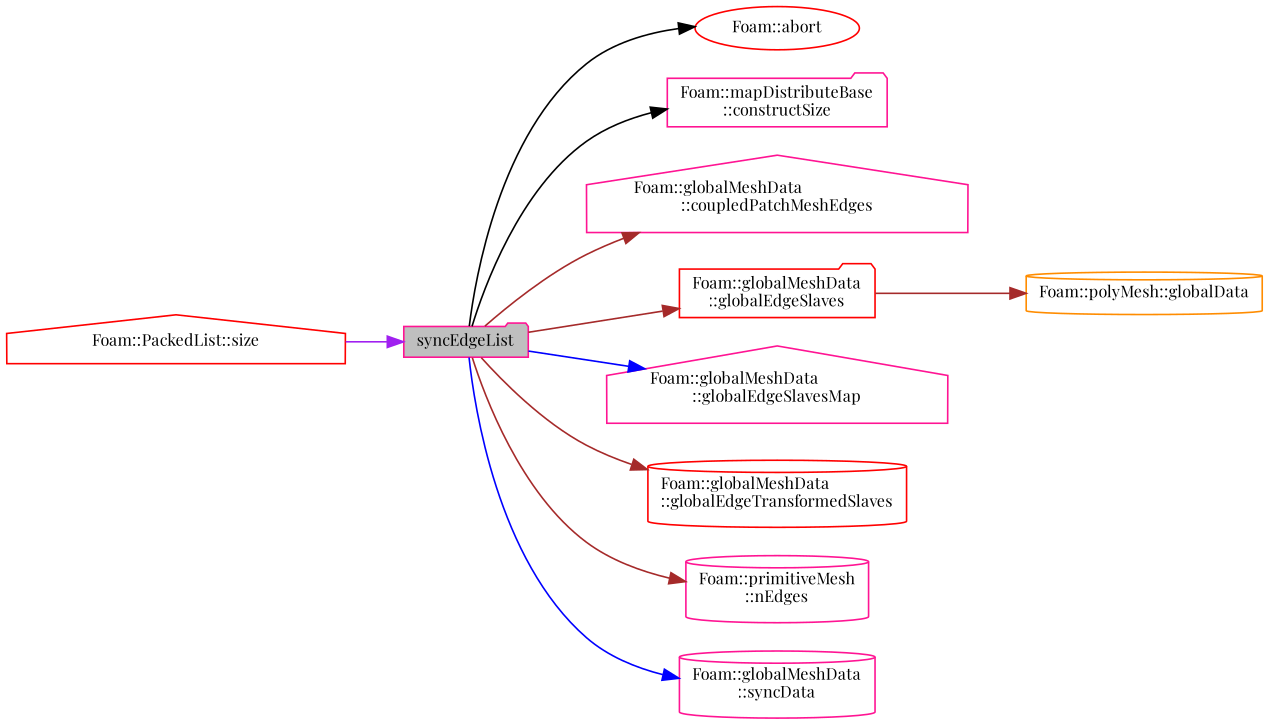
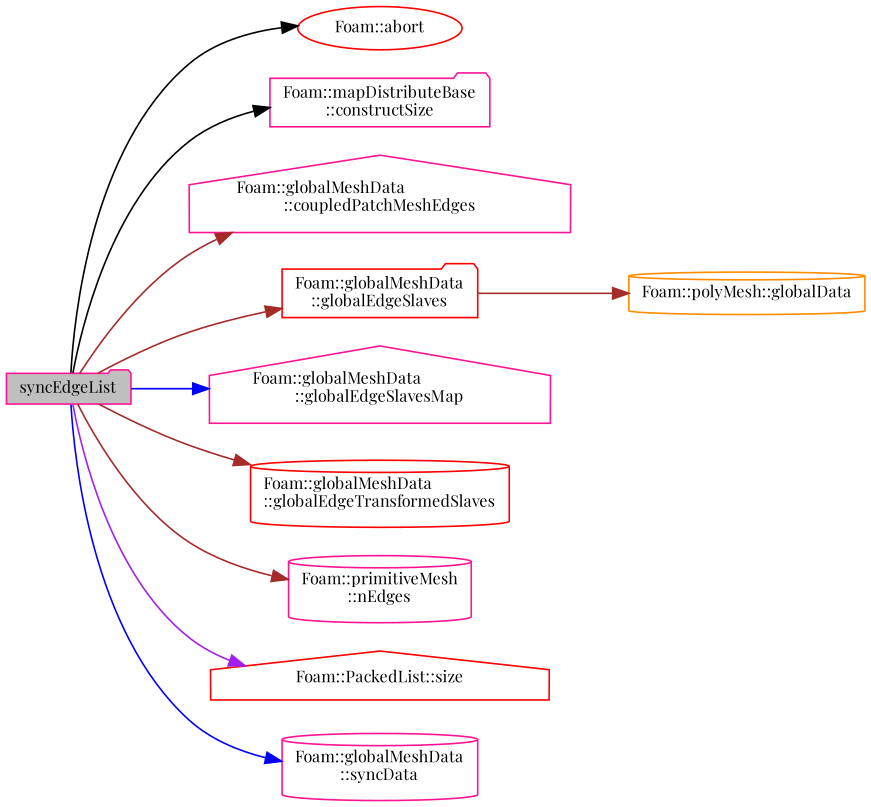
(366, 342) -> (122, 552)
